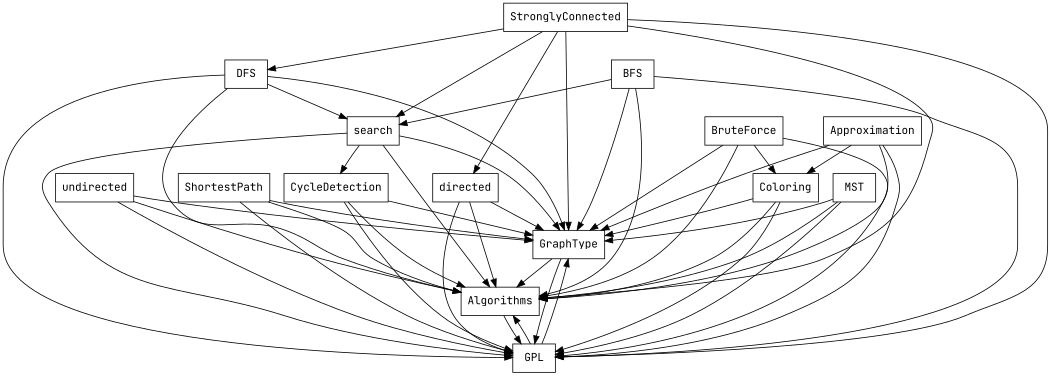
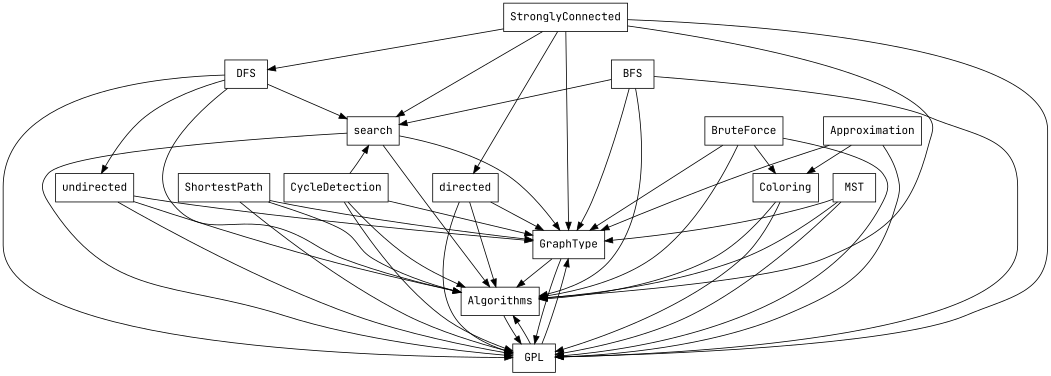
(427, 112) -> (155, 110)
(352, 156) -> (357, 163)
(683, 217) -> none
(752, 267) -> none
